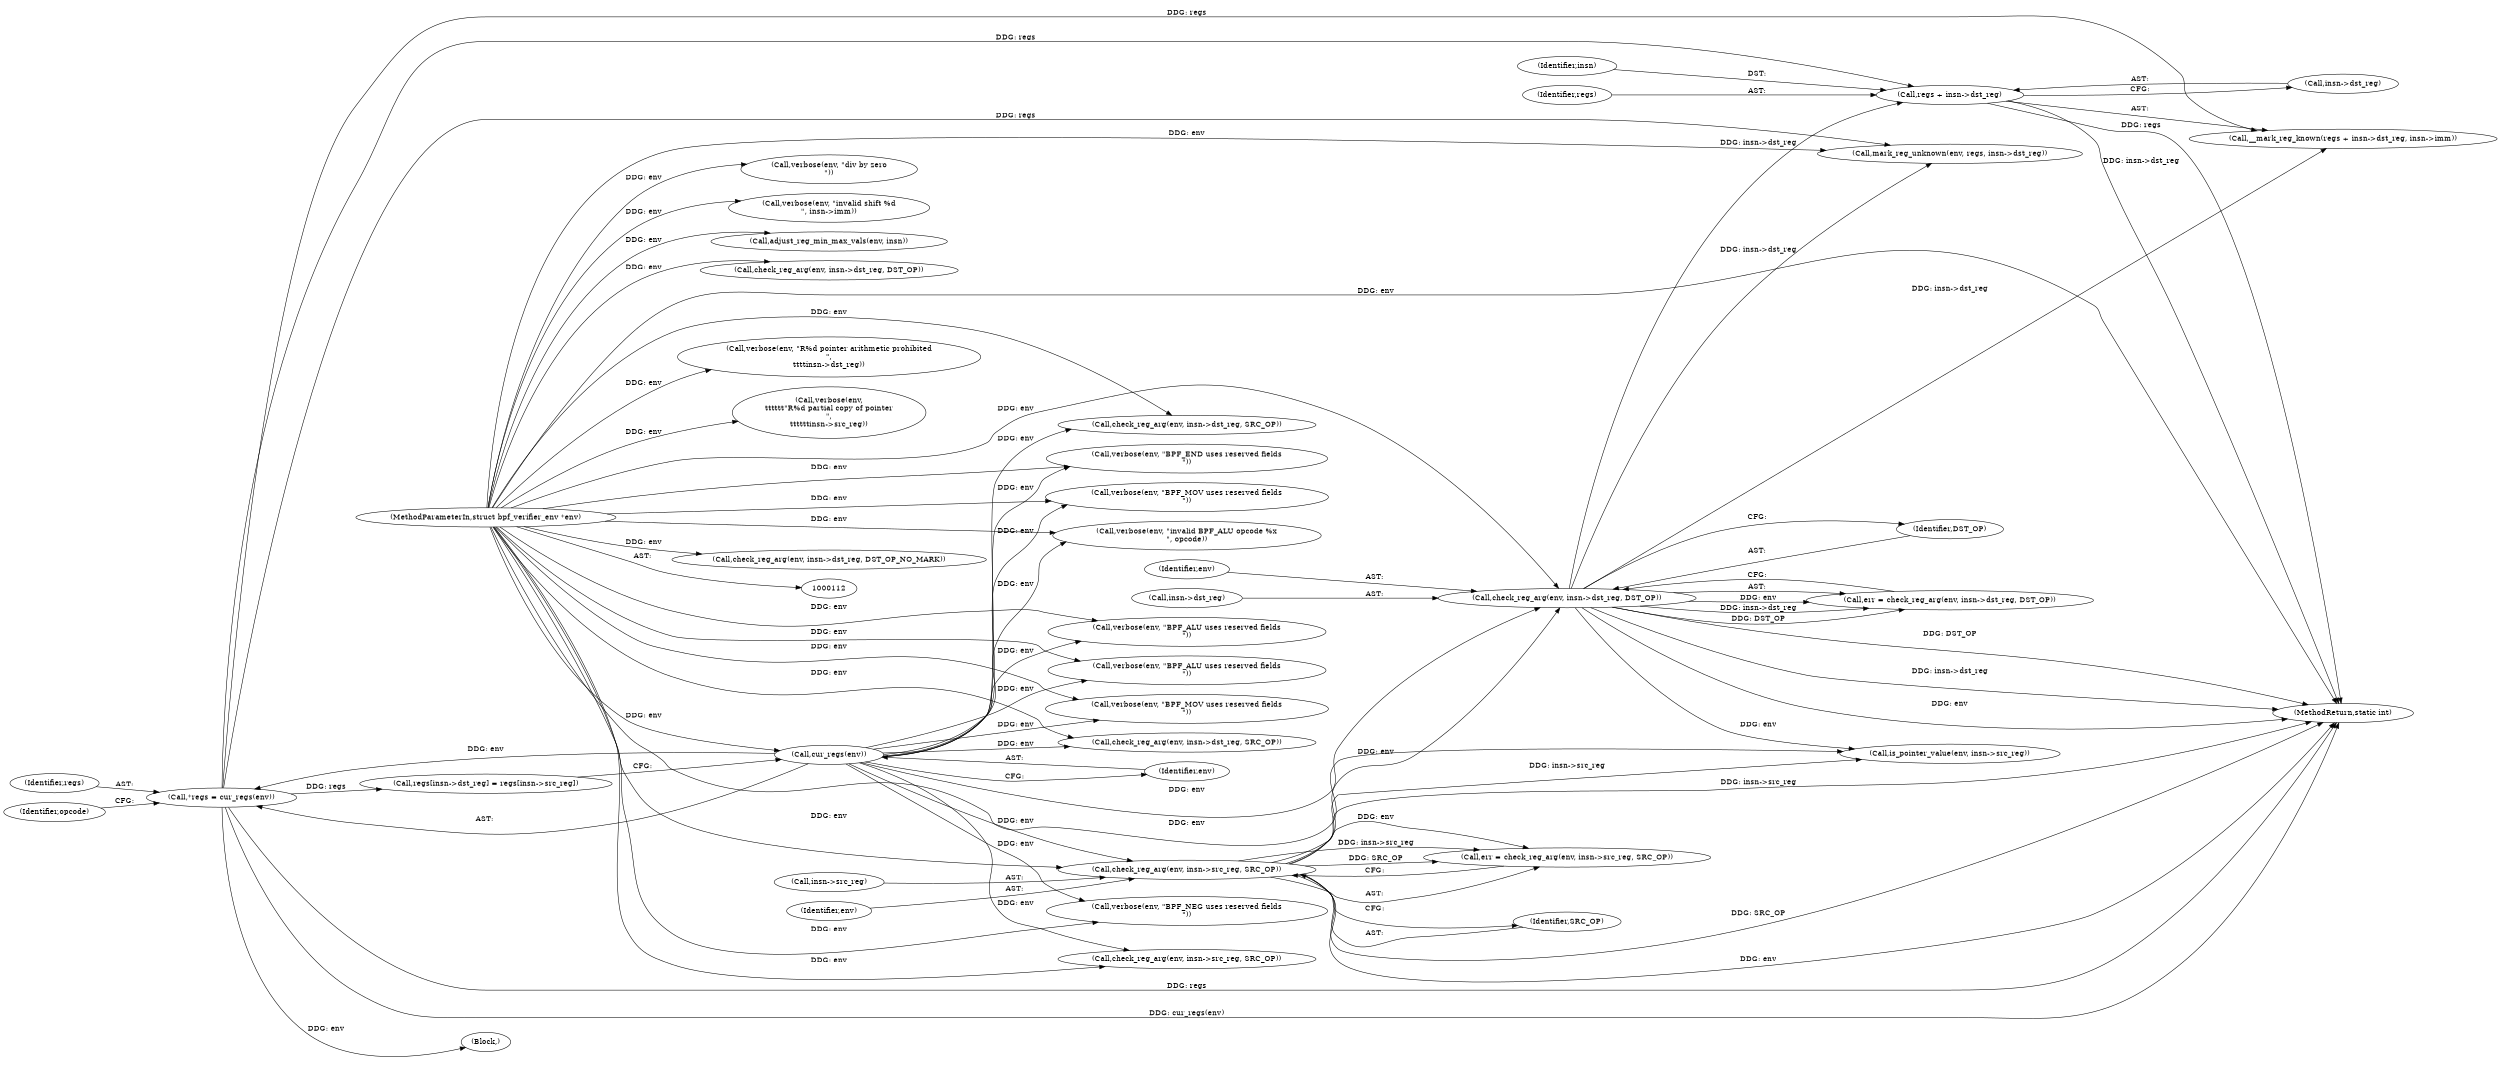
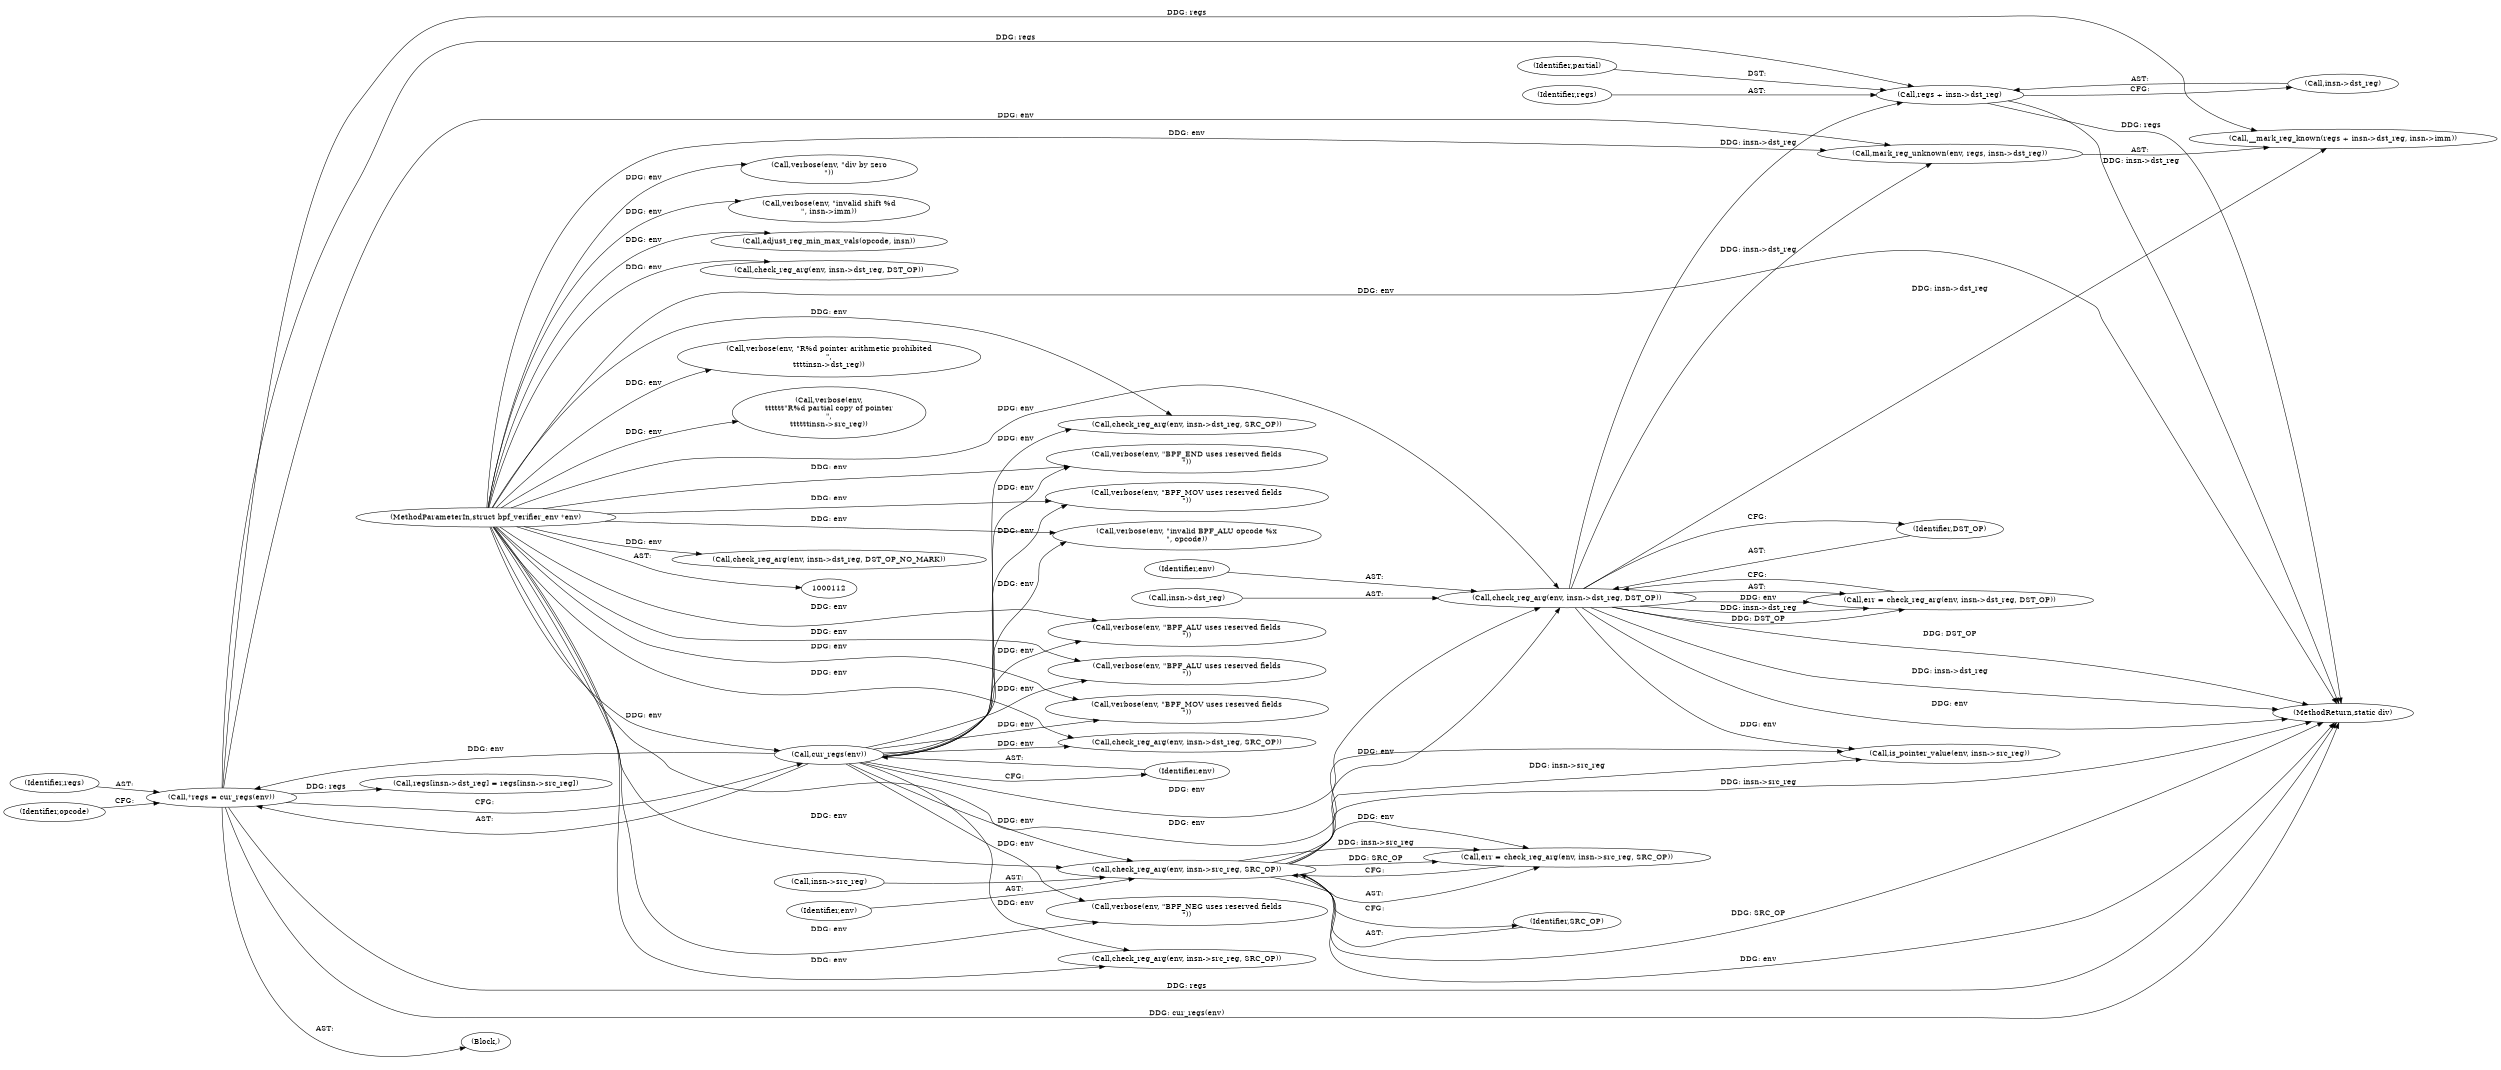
(1567, 66) -> (1567, 66)
(1016, 116) -> (1016, 116)
(2134, 116) -> (2173, 155)
(829, 241) -> (829, 241)
(2343, 713) -> (2343, 713)
(682, 769) -> (544, 812)
(326, 1029) -> (326, 1029)
